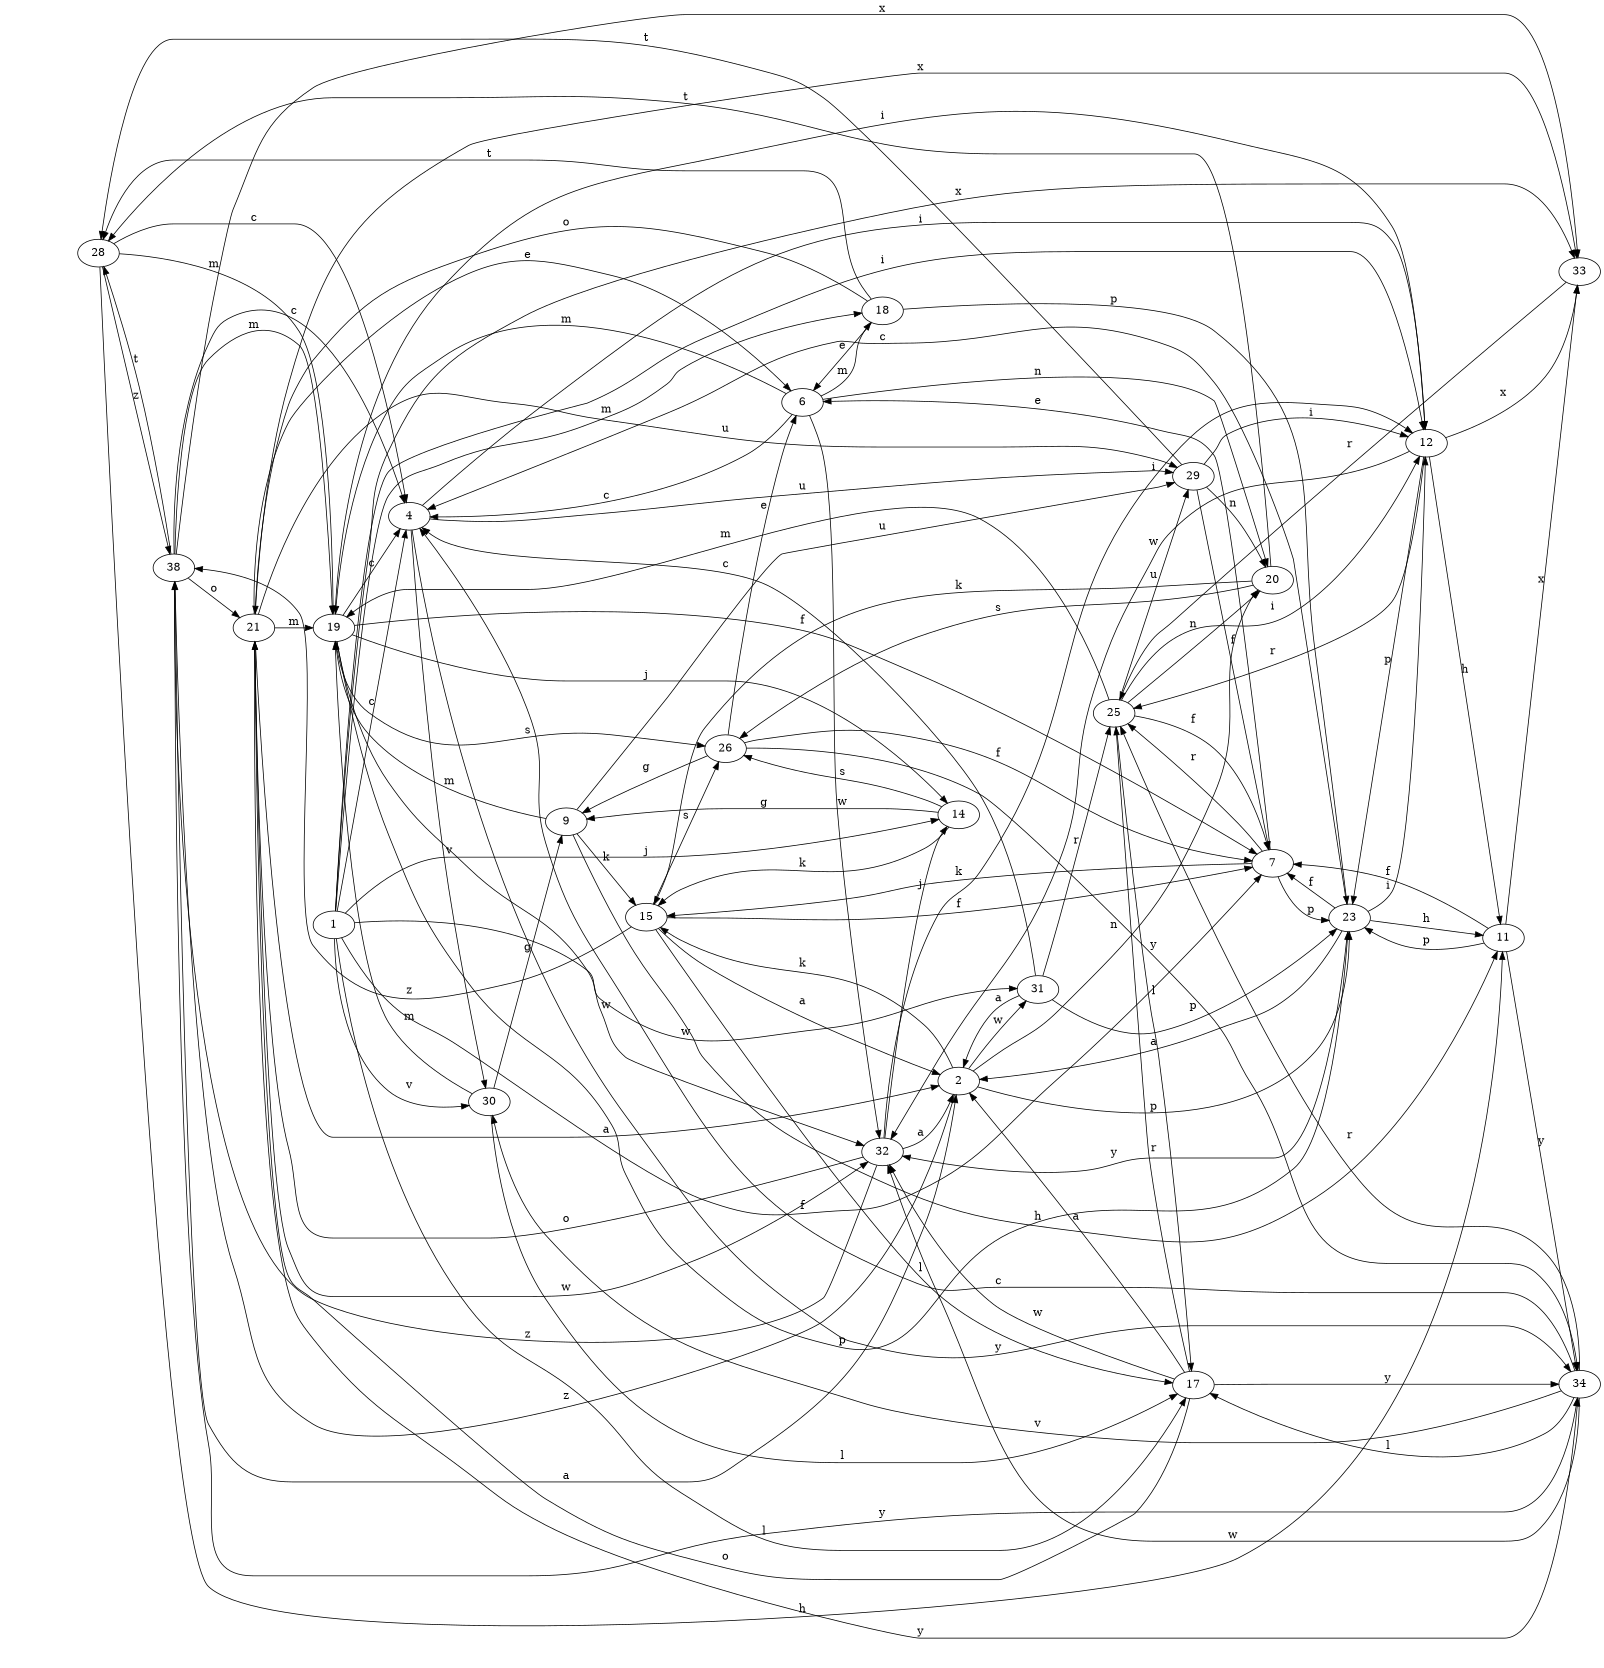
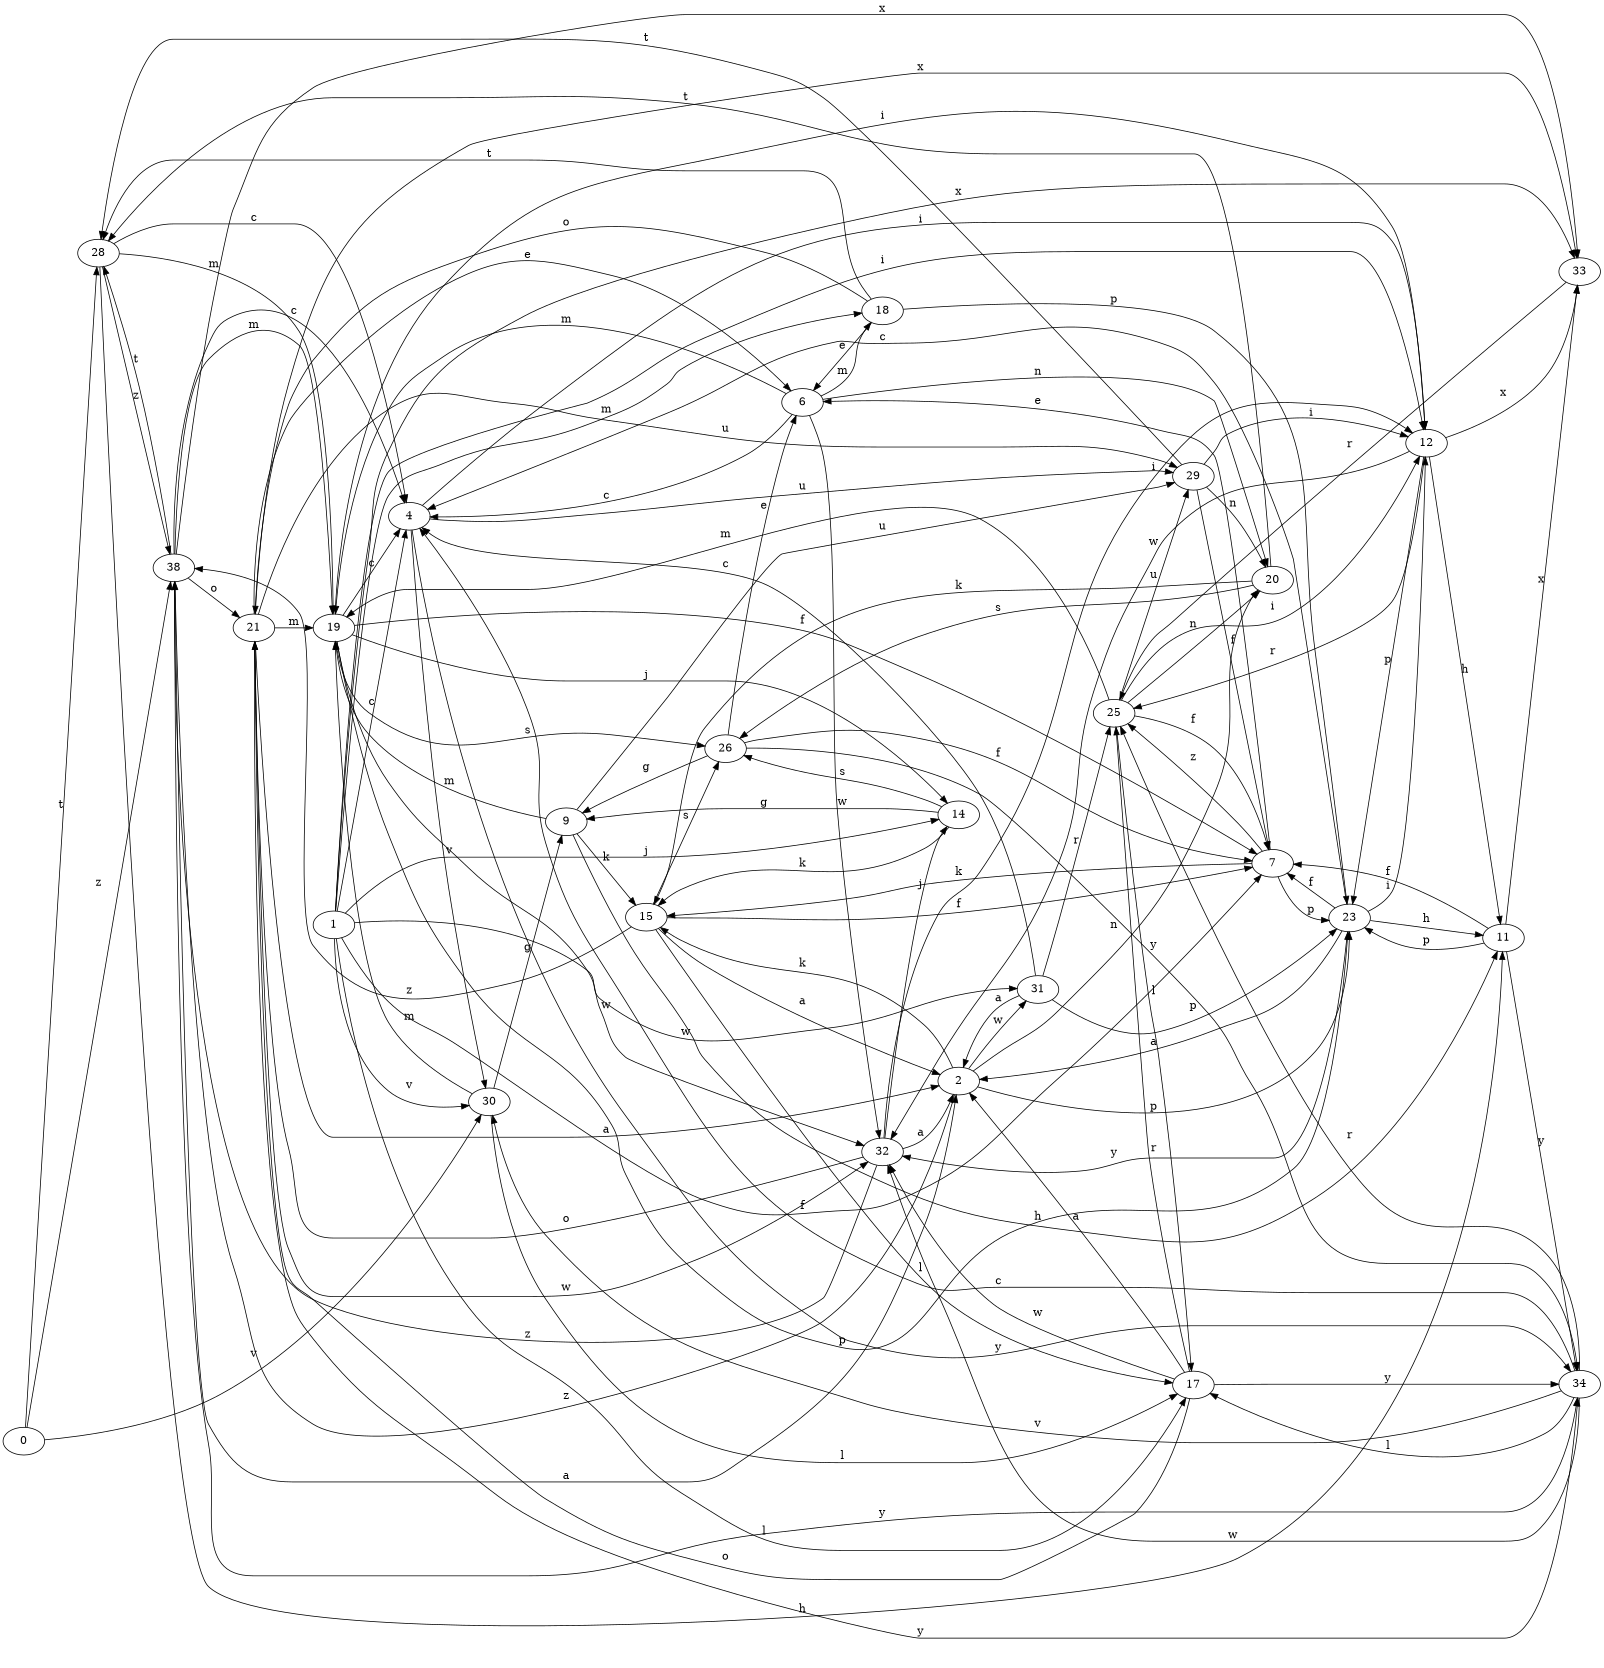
(1193, 758) -> (1193, 758)
none -> (24, 1441)
